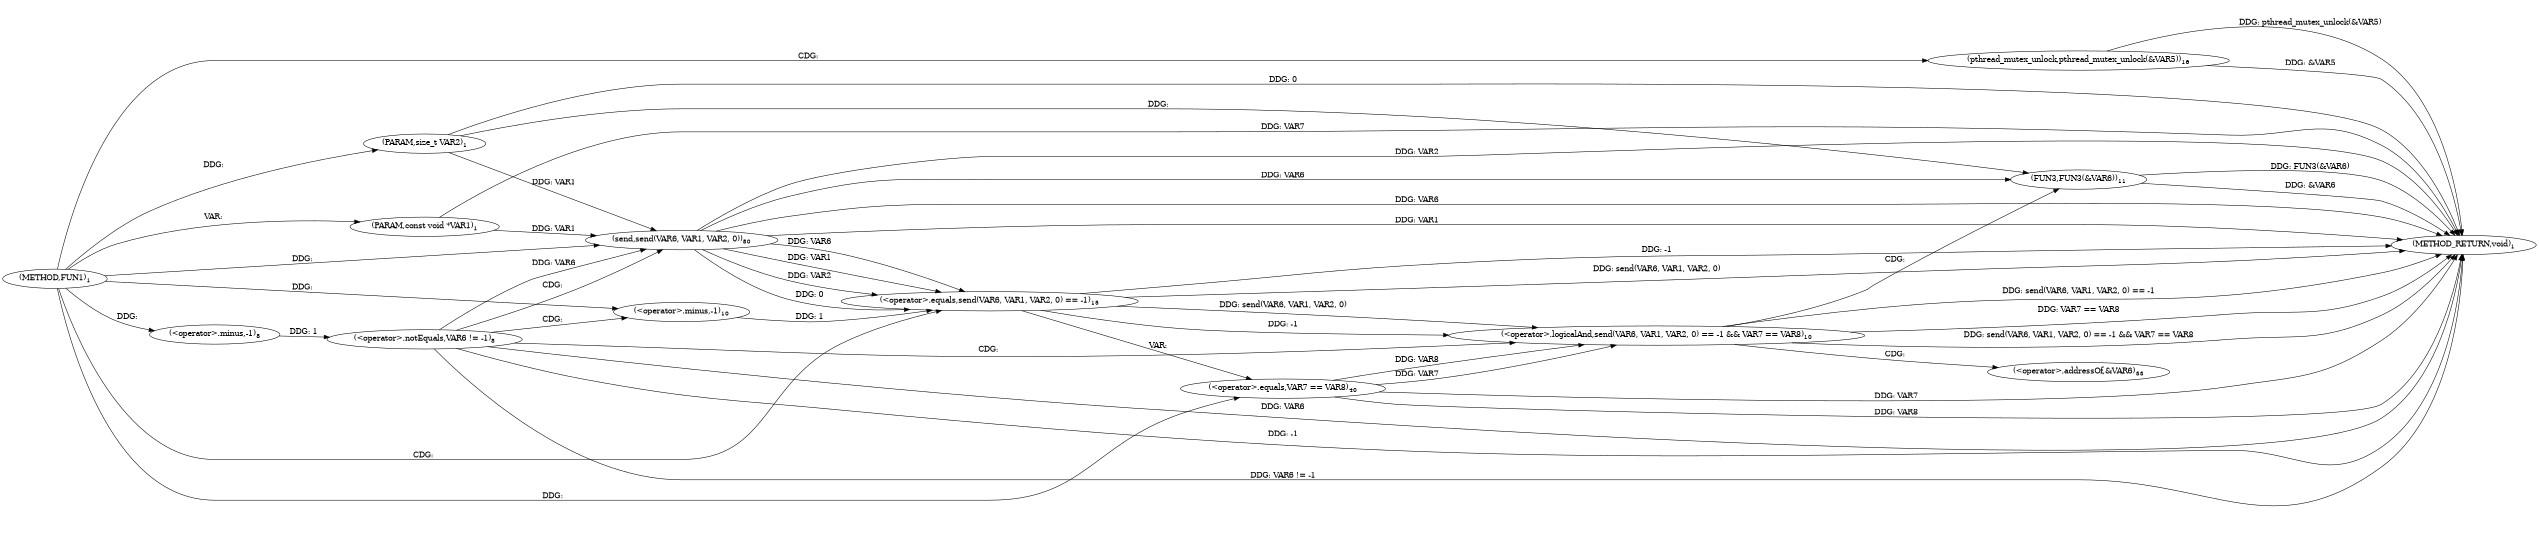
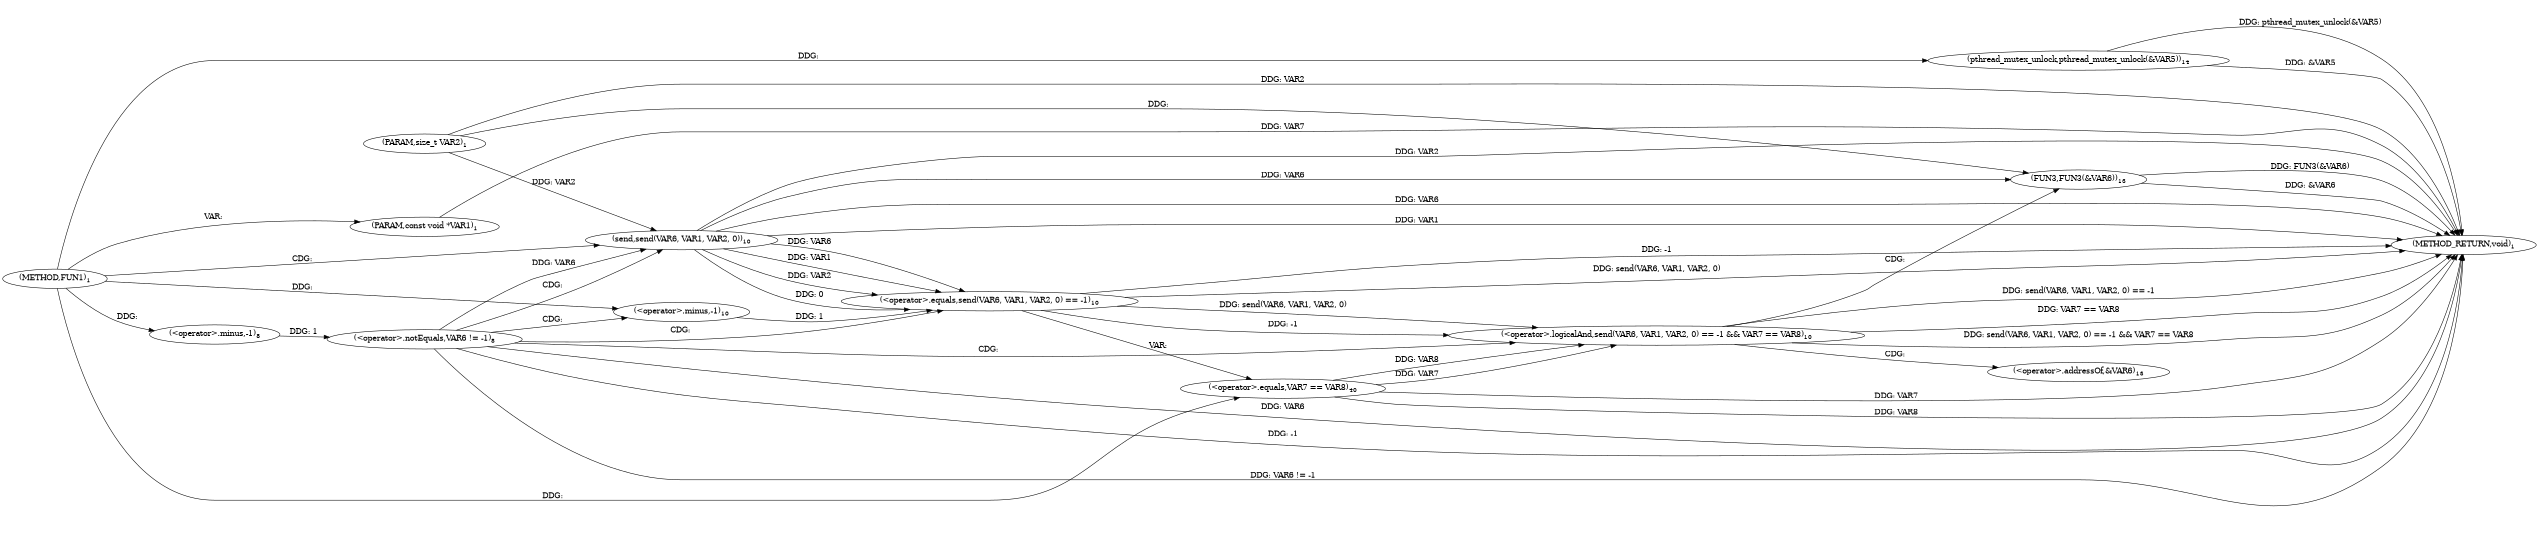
(810, 57) -> (810, 57)
(2186, 60) -> (2186, 60)
(1283, 80) -> (1283, 80)
(2122, 179) -> (2122, 179)
(554, 183) -> (554, 183)
(210, 188) -> none
(542, 233) -> none
(747, 239) -> (747, 239)
(303, 259) -> (303, 259)
(1095, 300) -> (1095, 300)
(2140, 371) -> (2140, 371)
(478, 459) -> (729, 338)
